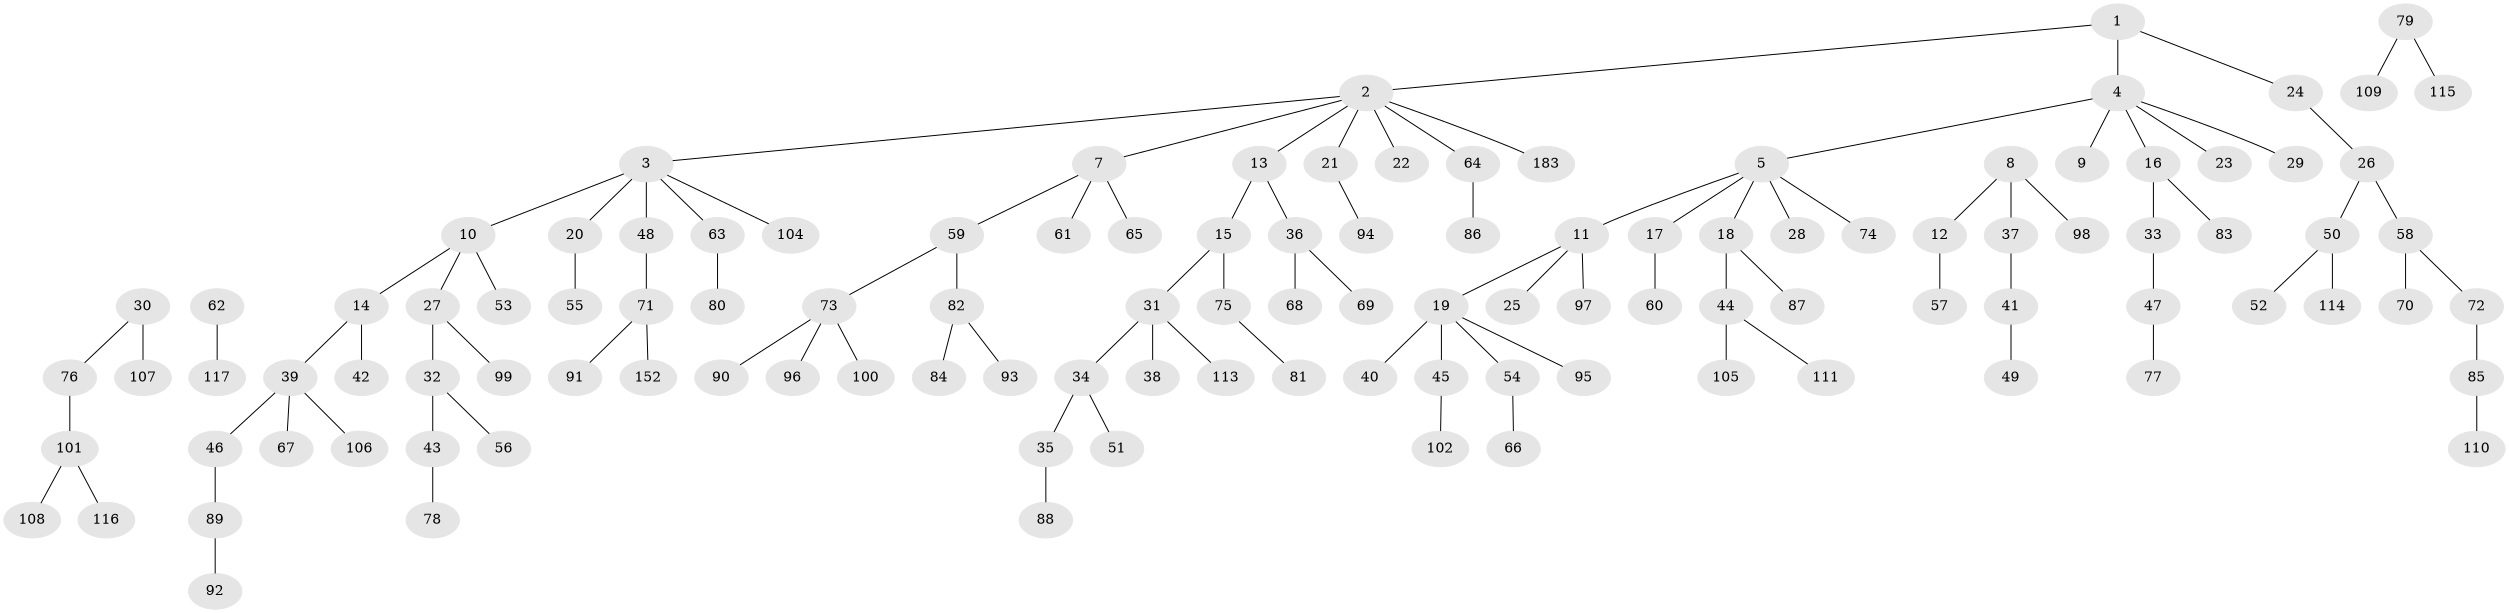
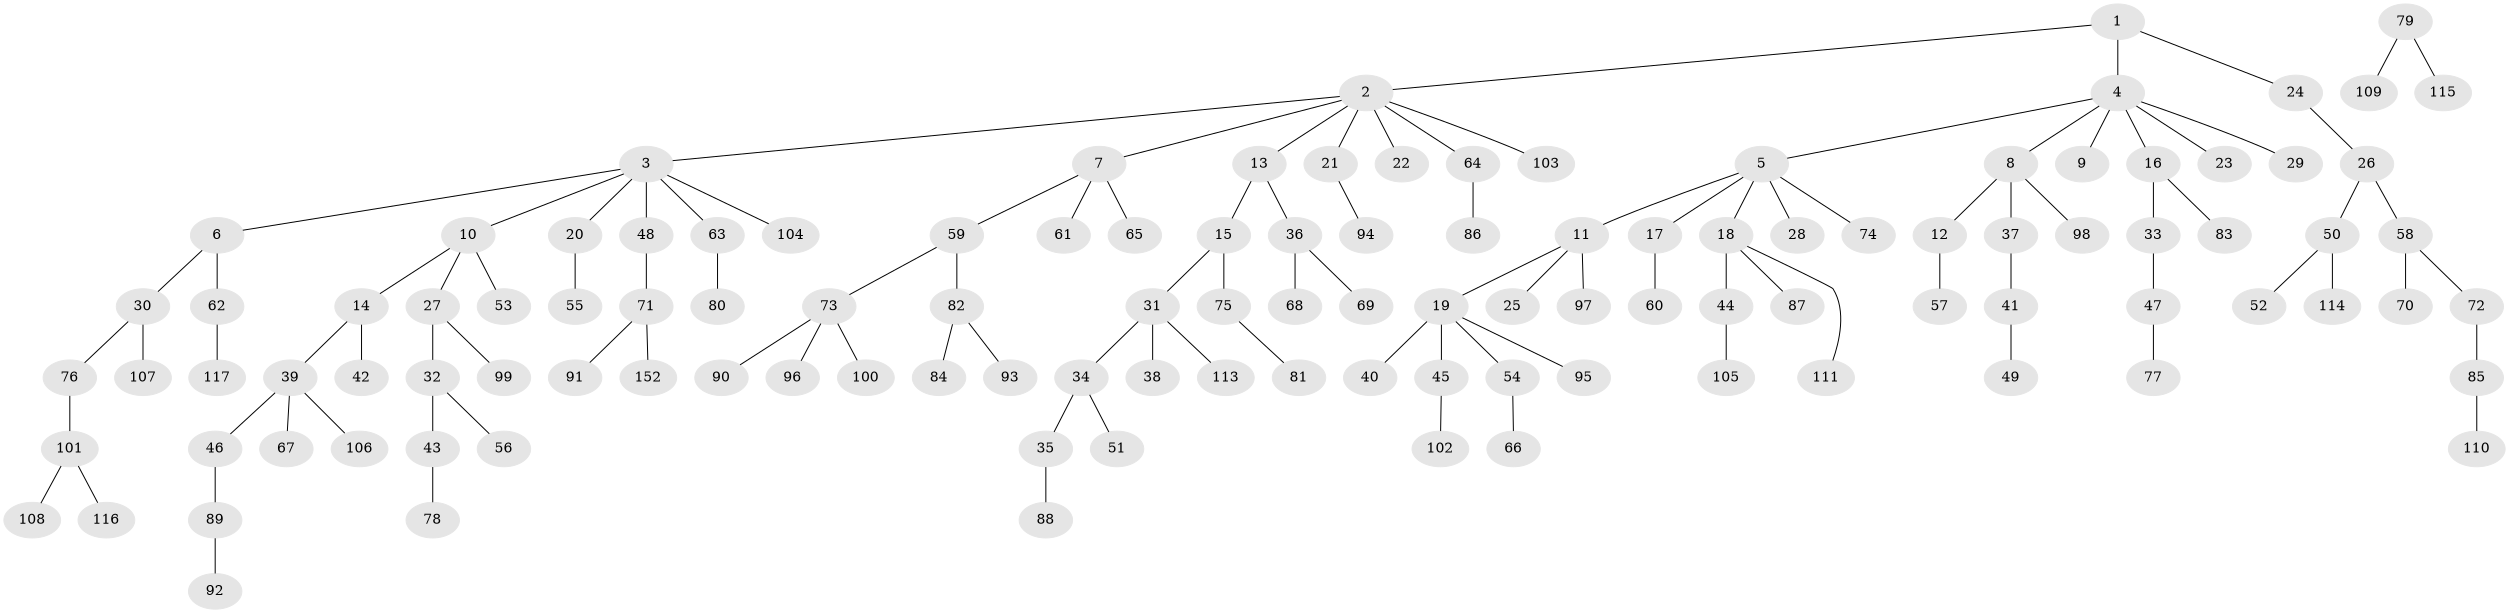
none -> (2064, 129)
(1546, 164) -> (1546, 164)
none -> (217, 235)
(1776, 342) -> (1824, 283)
